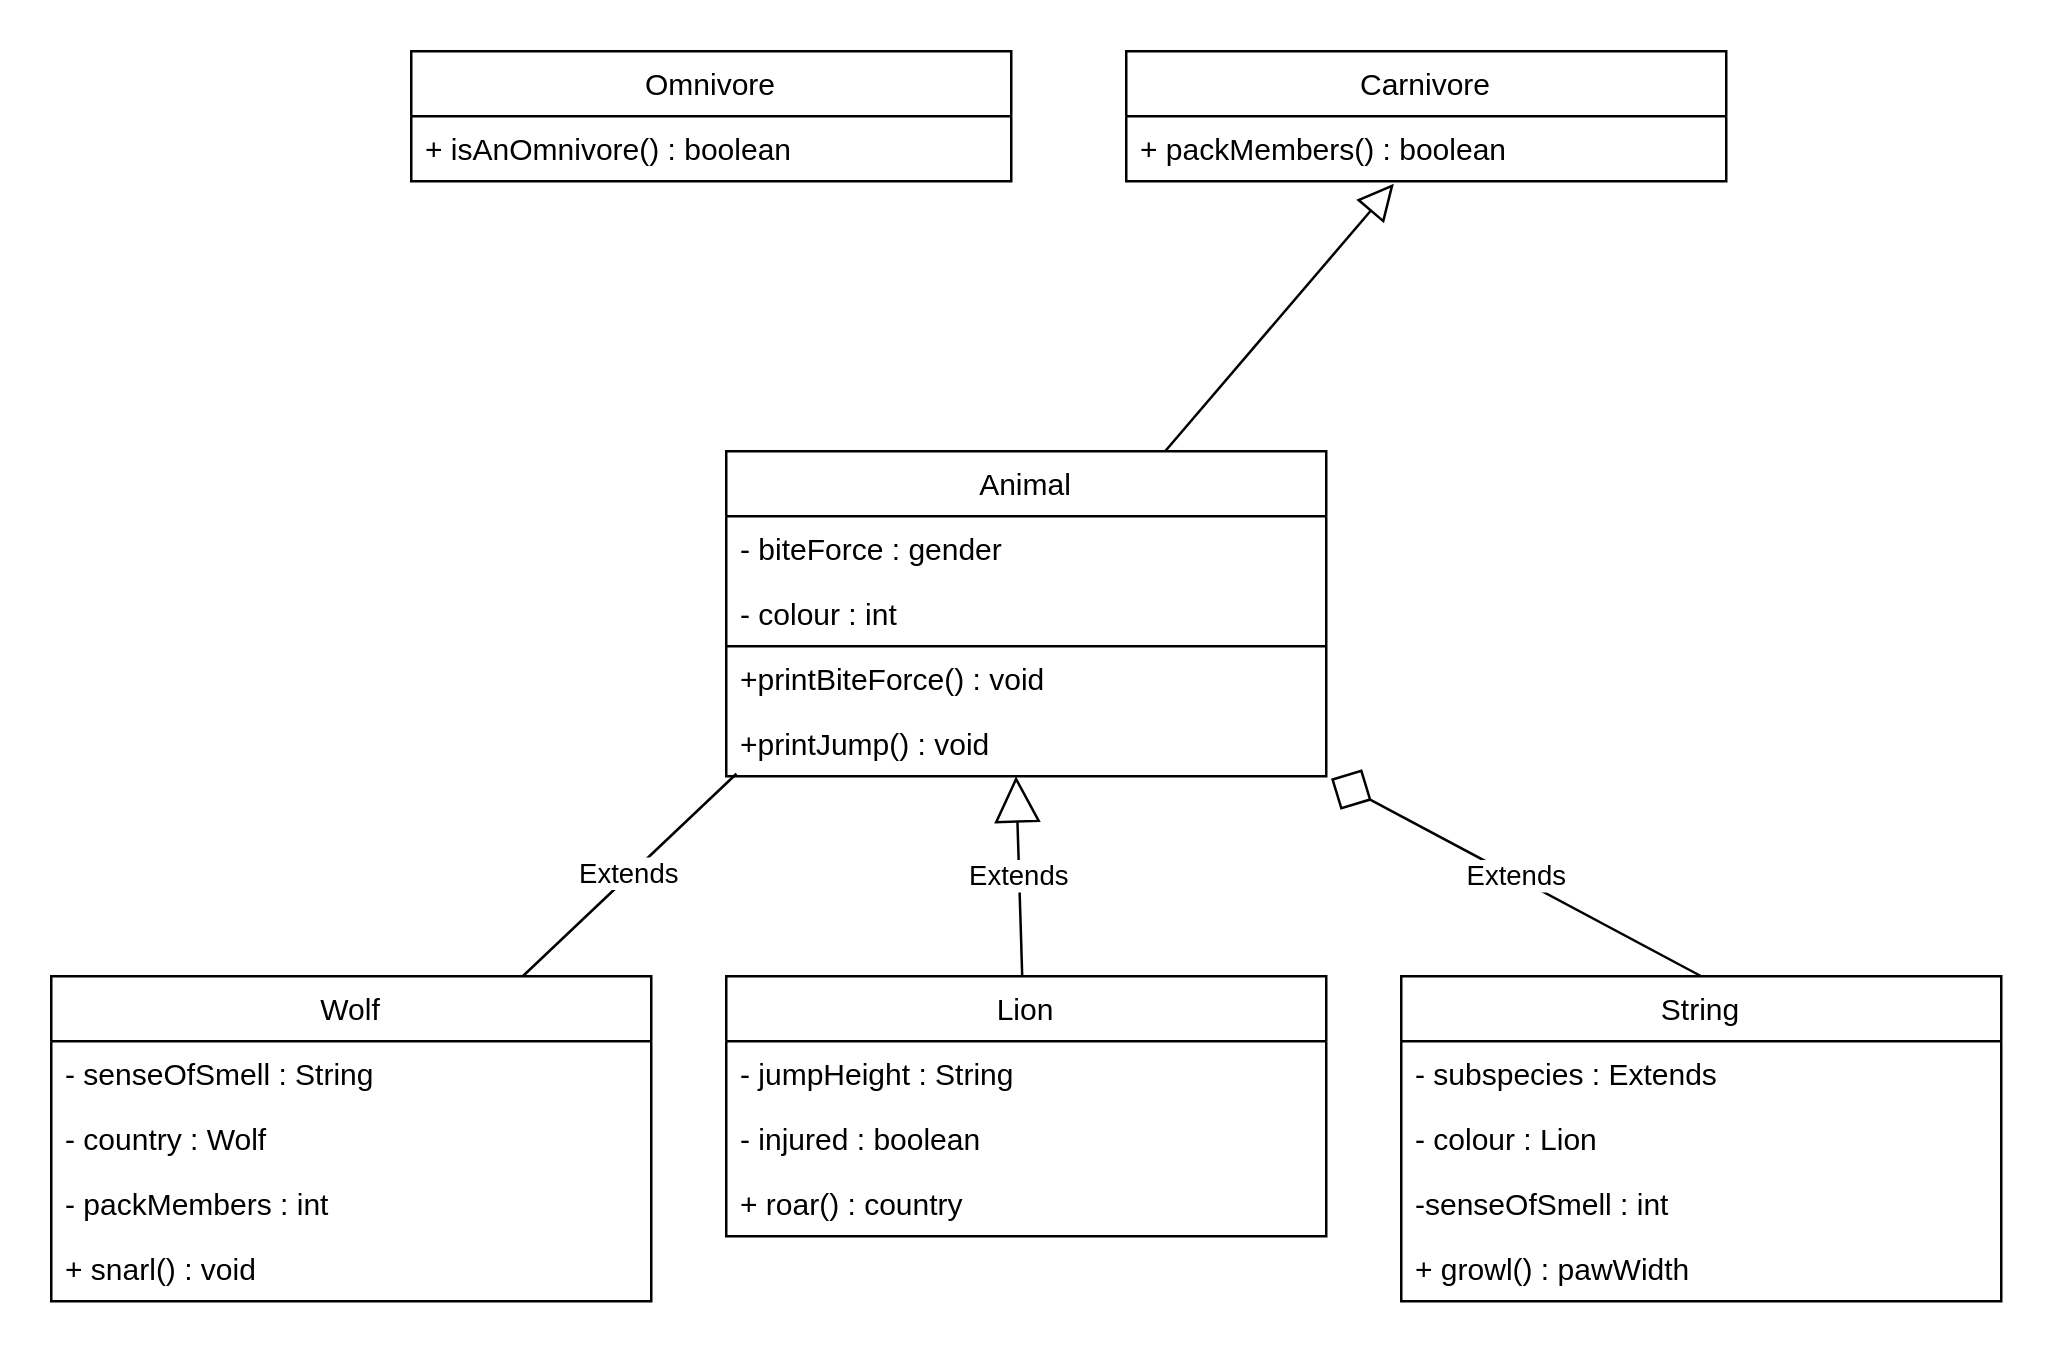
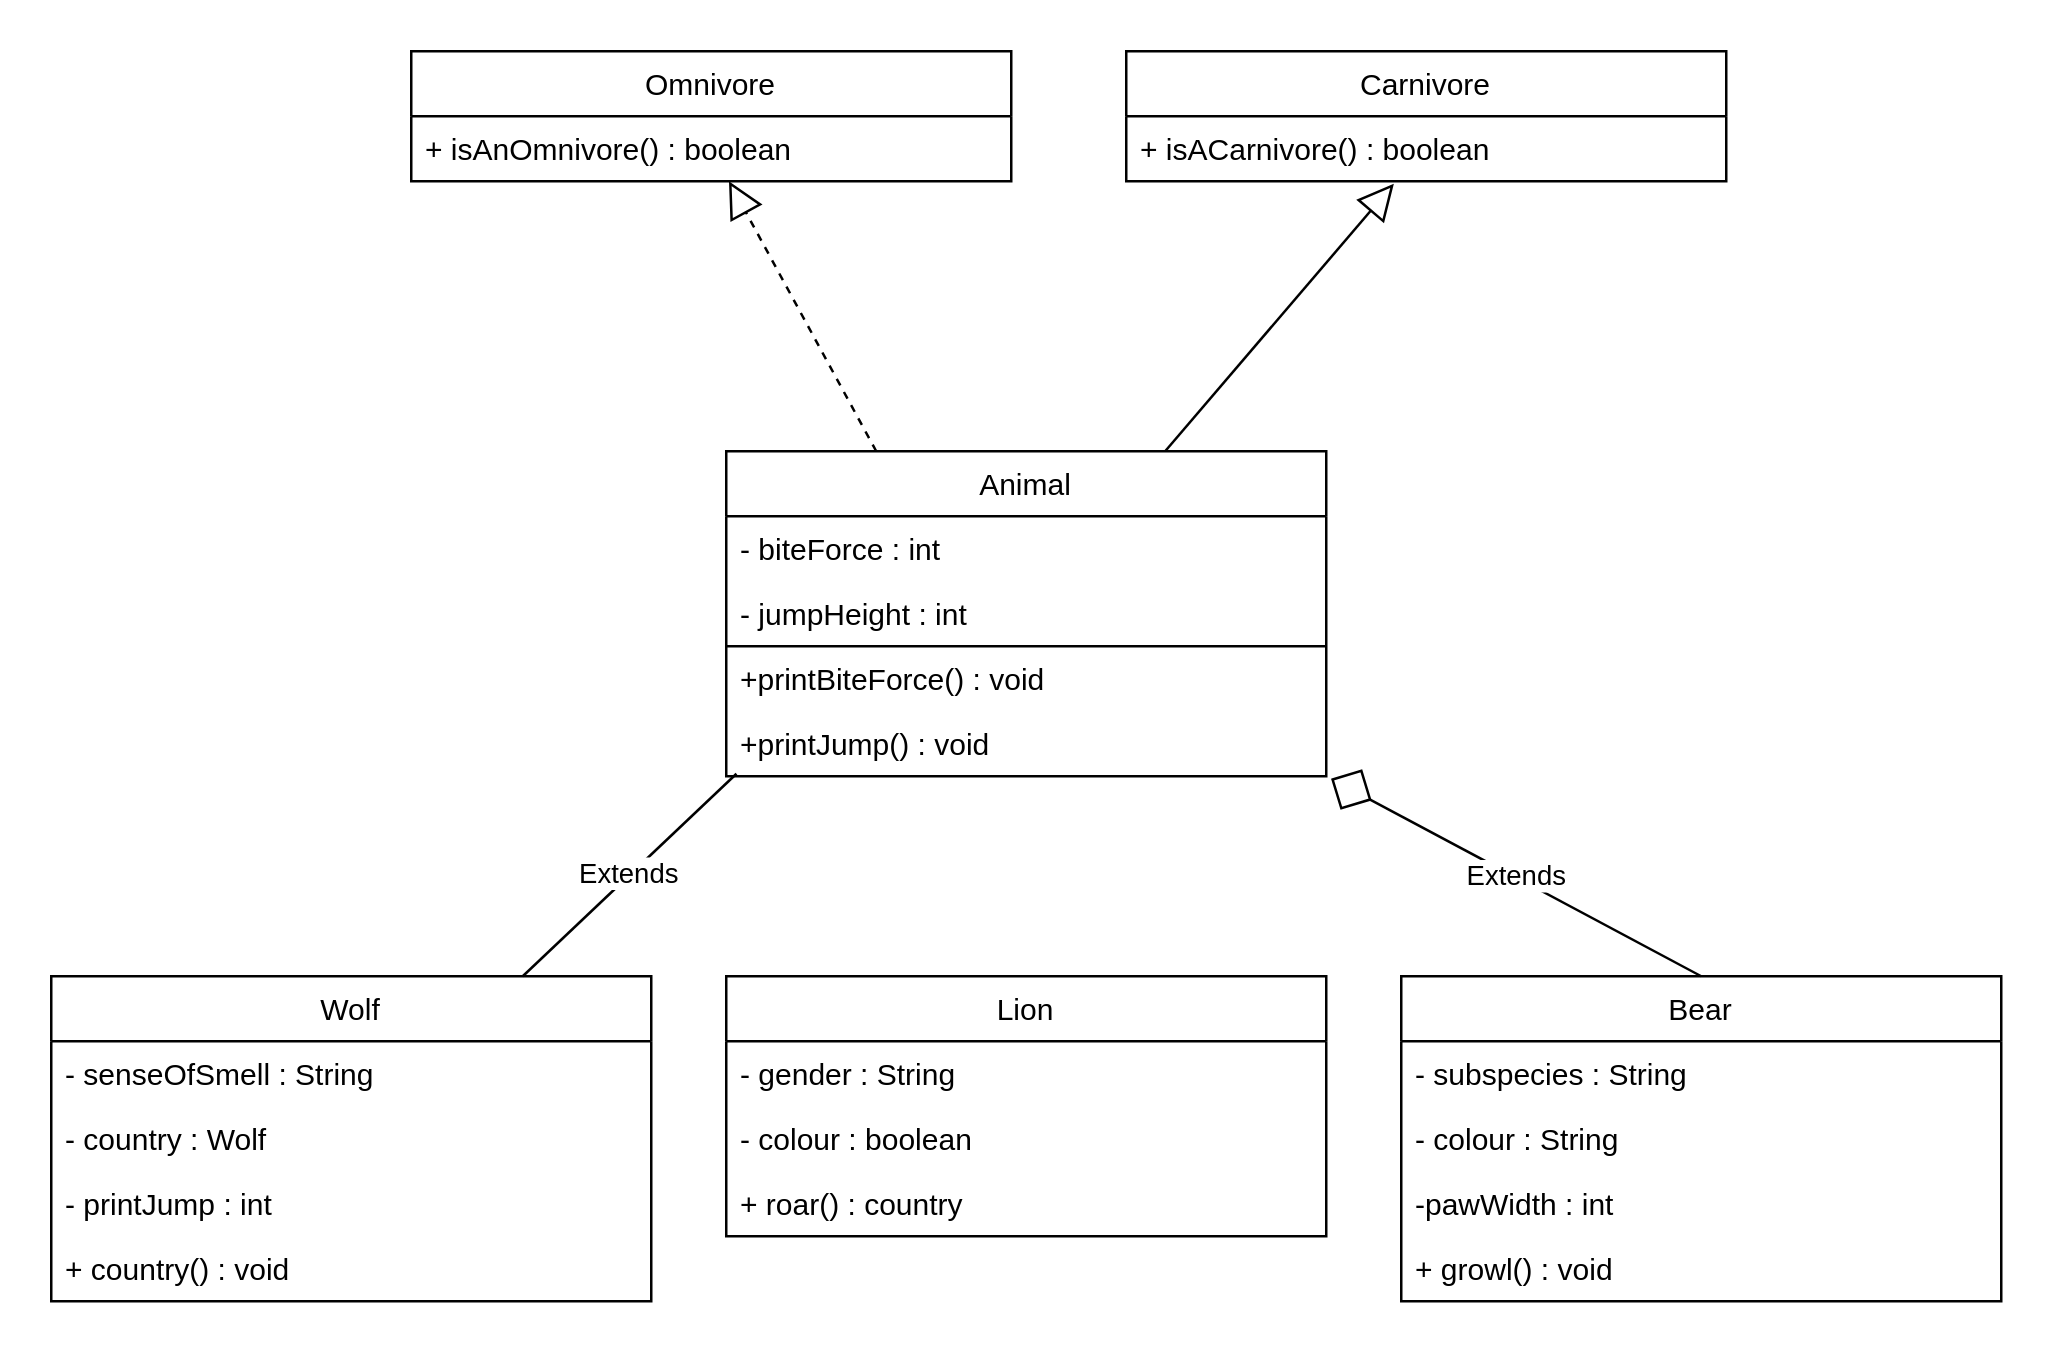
(1331, 150) -> (1331, 150)
none -> (810, 330)
(889, 550) -> (859, 550)
(834, 615) -> (868, 615)
(1020, 897) -> none
(1700, 1010) -> (1700, 1010)
(893, 1075) -> (863, 1075)
(1580, 1075) -> (1568, 1075)
(876, 1140) -> (868, 1140)
(1518, 1140) -> (1534, 1140)
(205, 1205) -> (184, 1205)
(1551, 1205) -> (1522, 1205)
(176, 1270) -> (197, 1270)
(1560, 1270) -> (1526, 1270)
